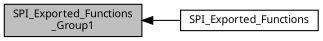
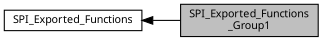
(167, 20) -> (167, 20)
